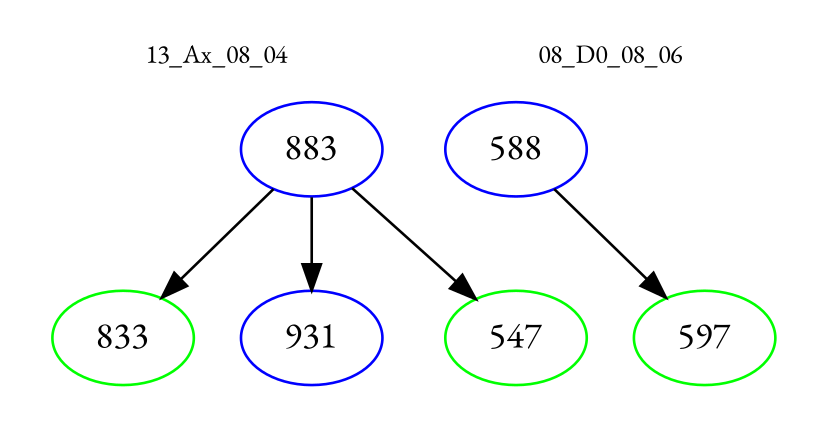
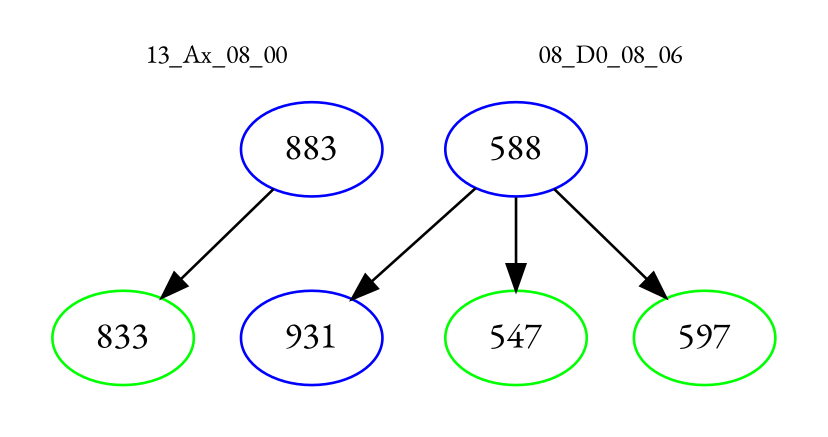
(217, 56) -> (217, 56)
(386, 218) -> (516, 231)
(312, 231) -> (442, 218)
